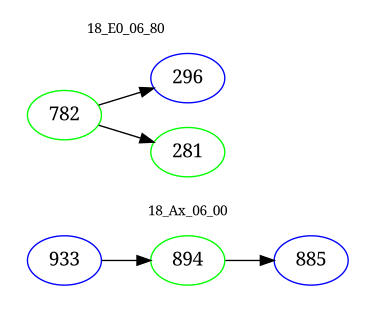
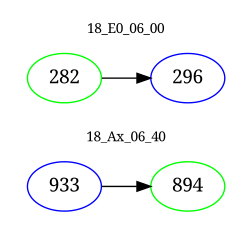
(126, 29) -> (126, 29)
(64, 115) -> (64, 78)
(188, 152) -> none
(188, 212) -> (126, 138)
(311, 260) -> none
